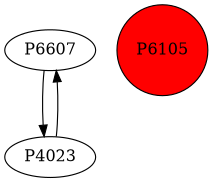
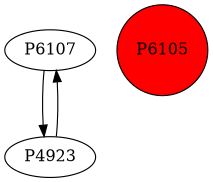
(50, 50) -> (50, 50)
(50, 157) -> (50, 157)
